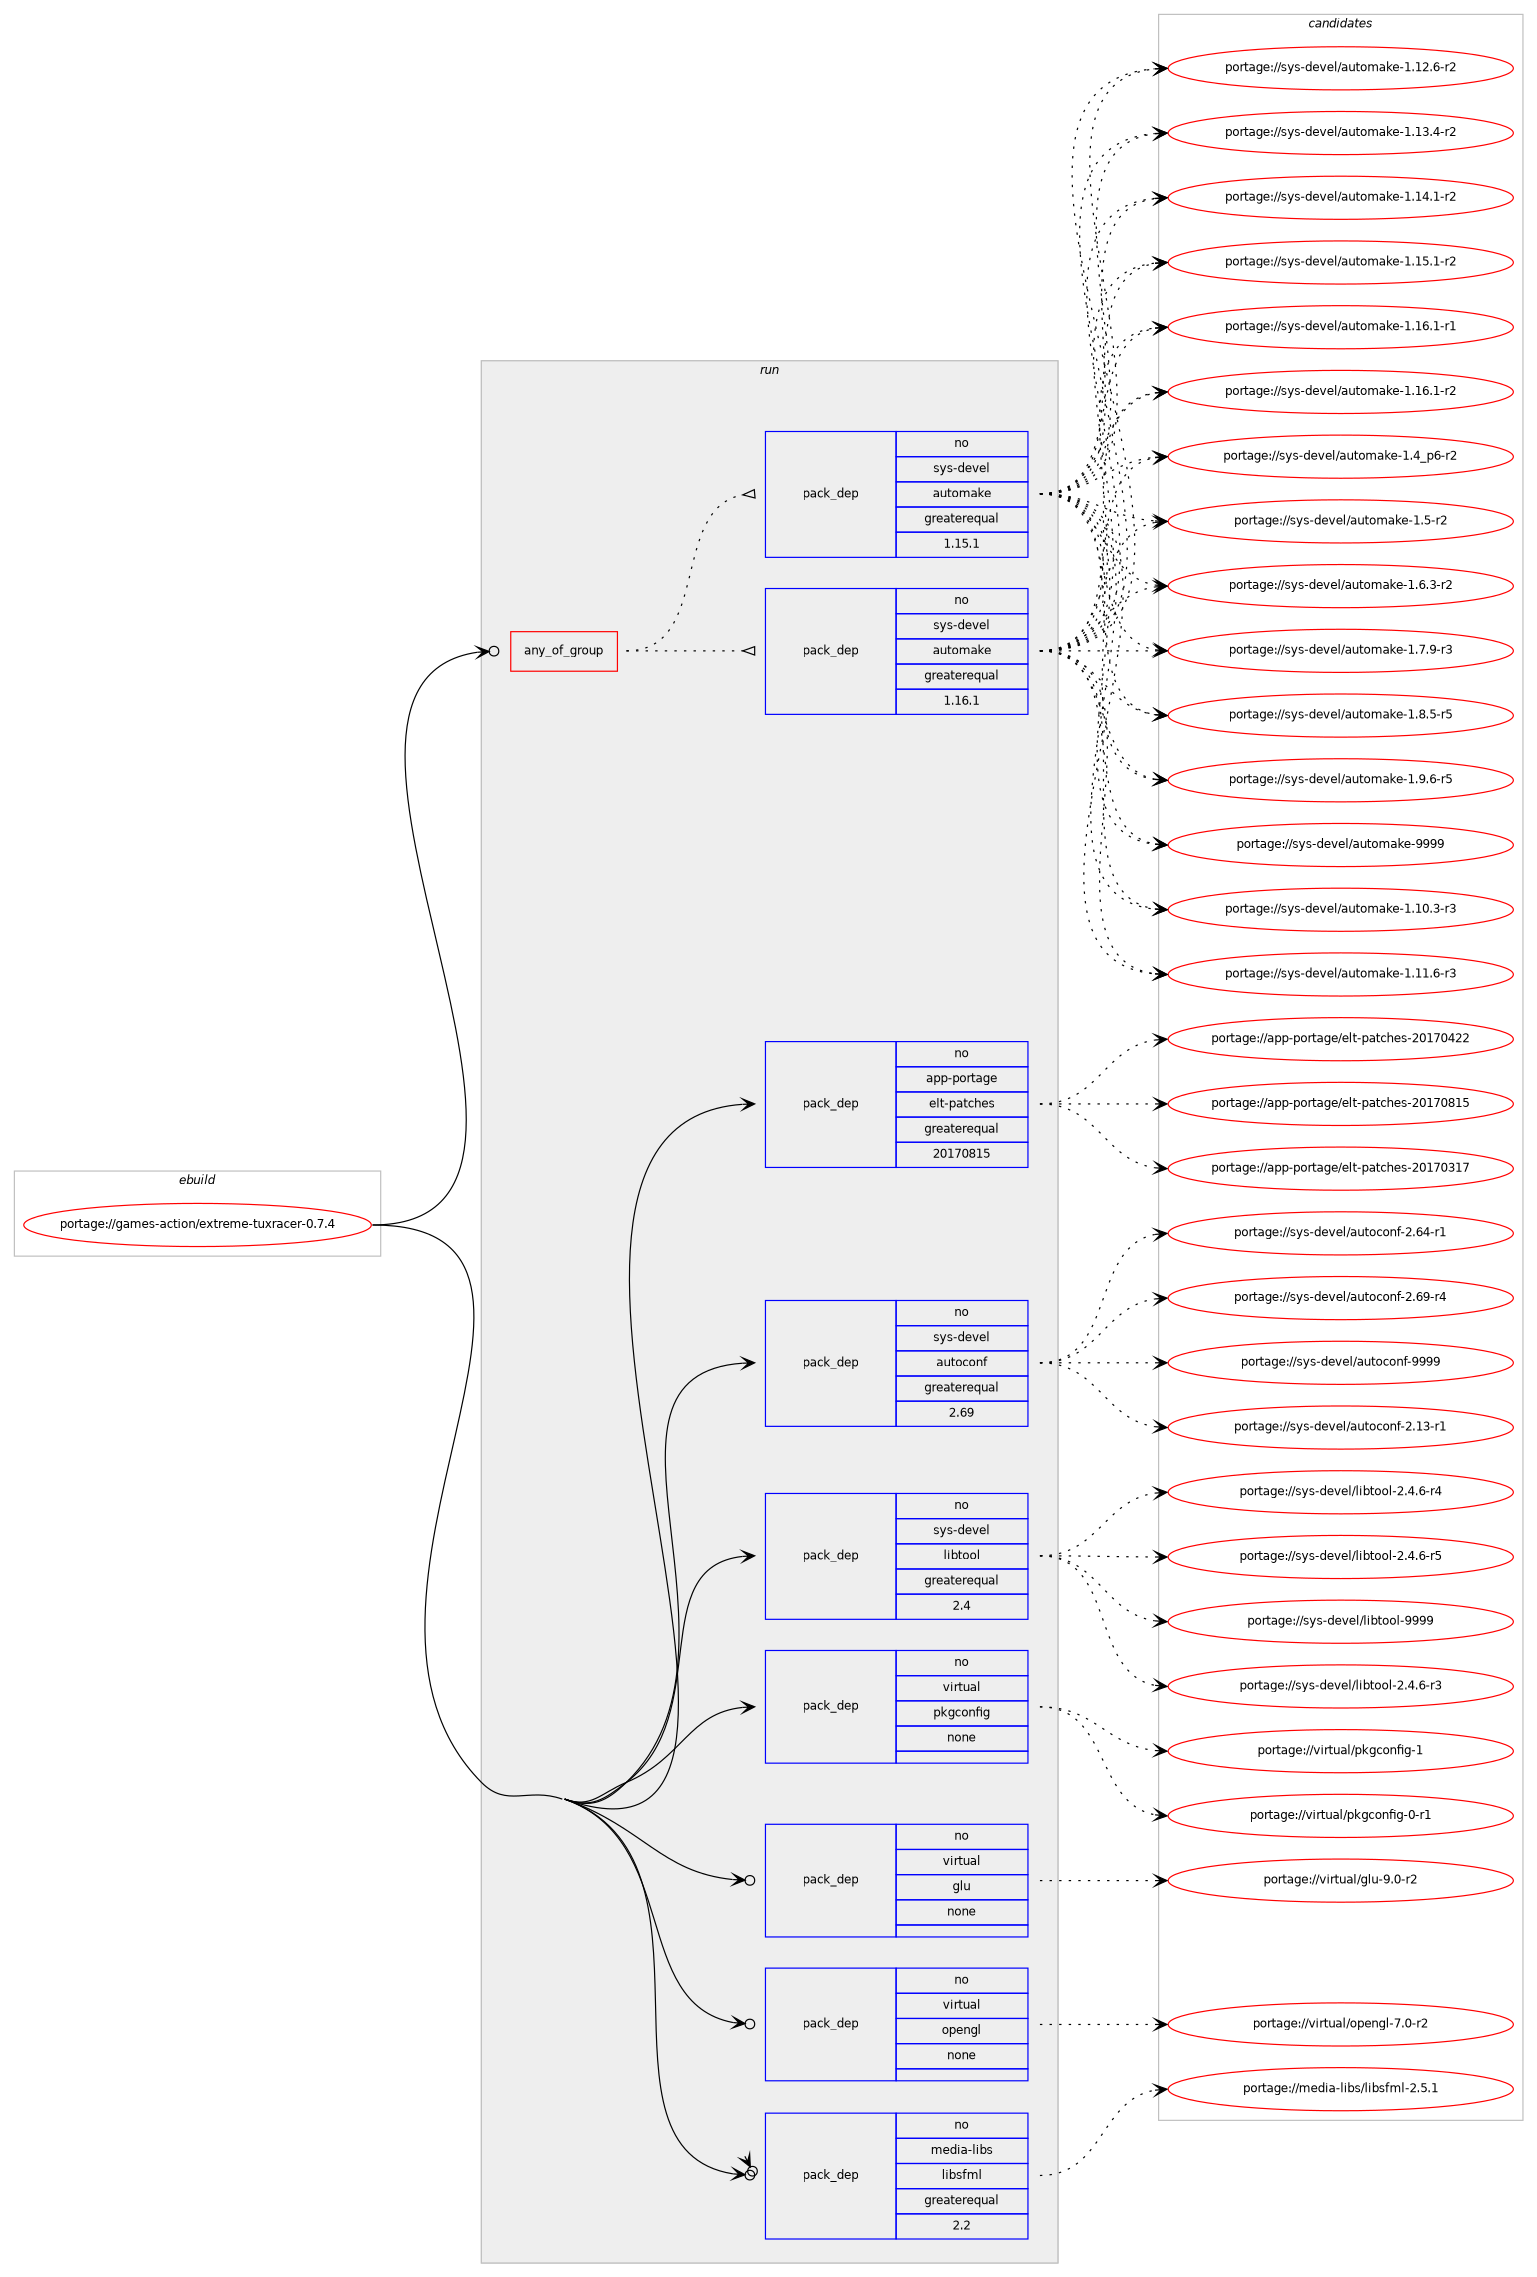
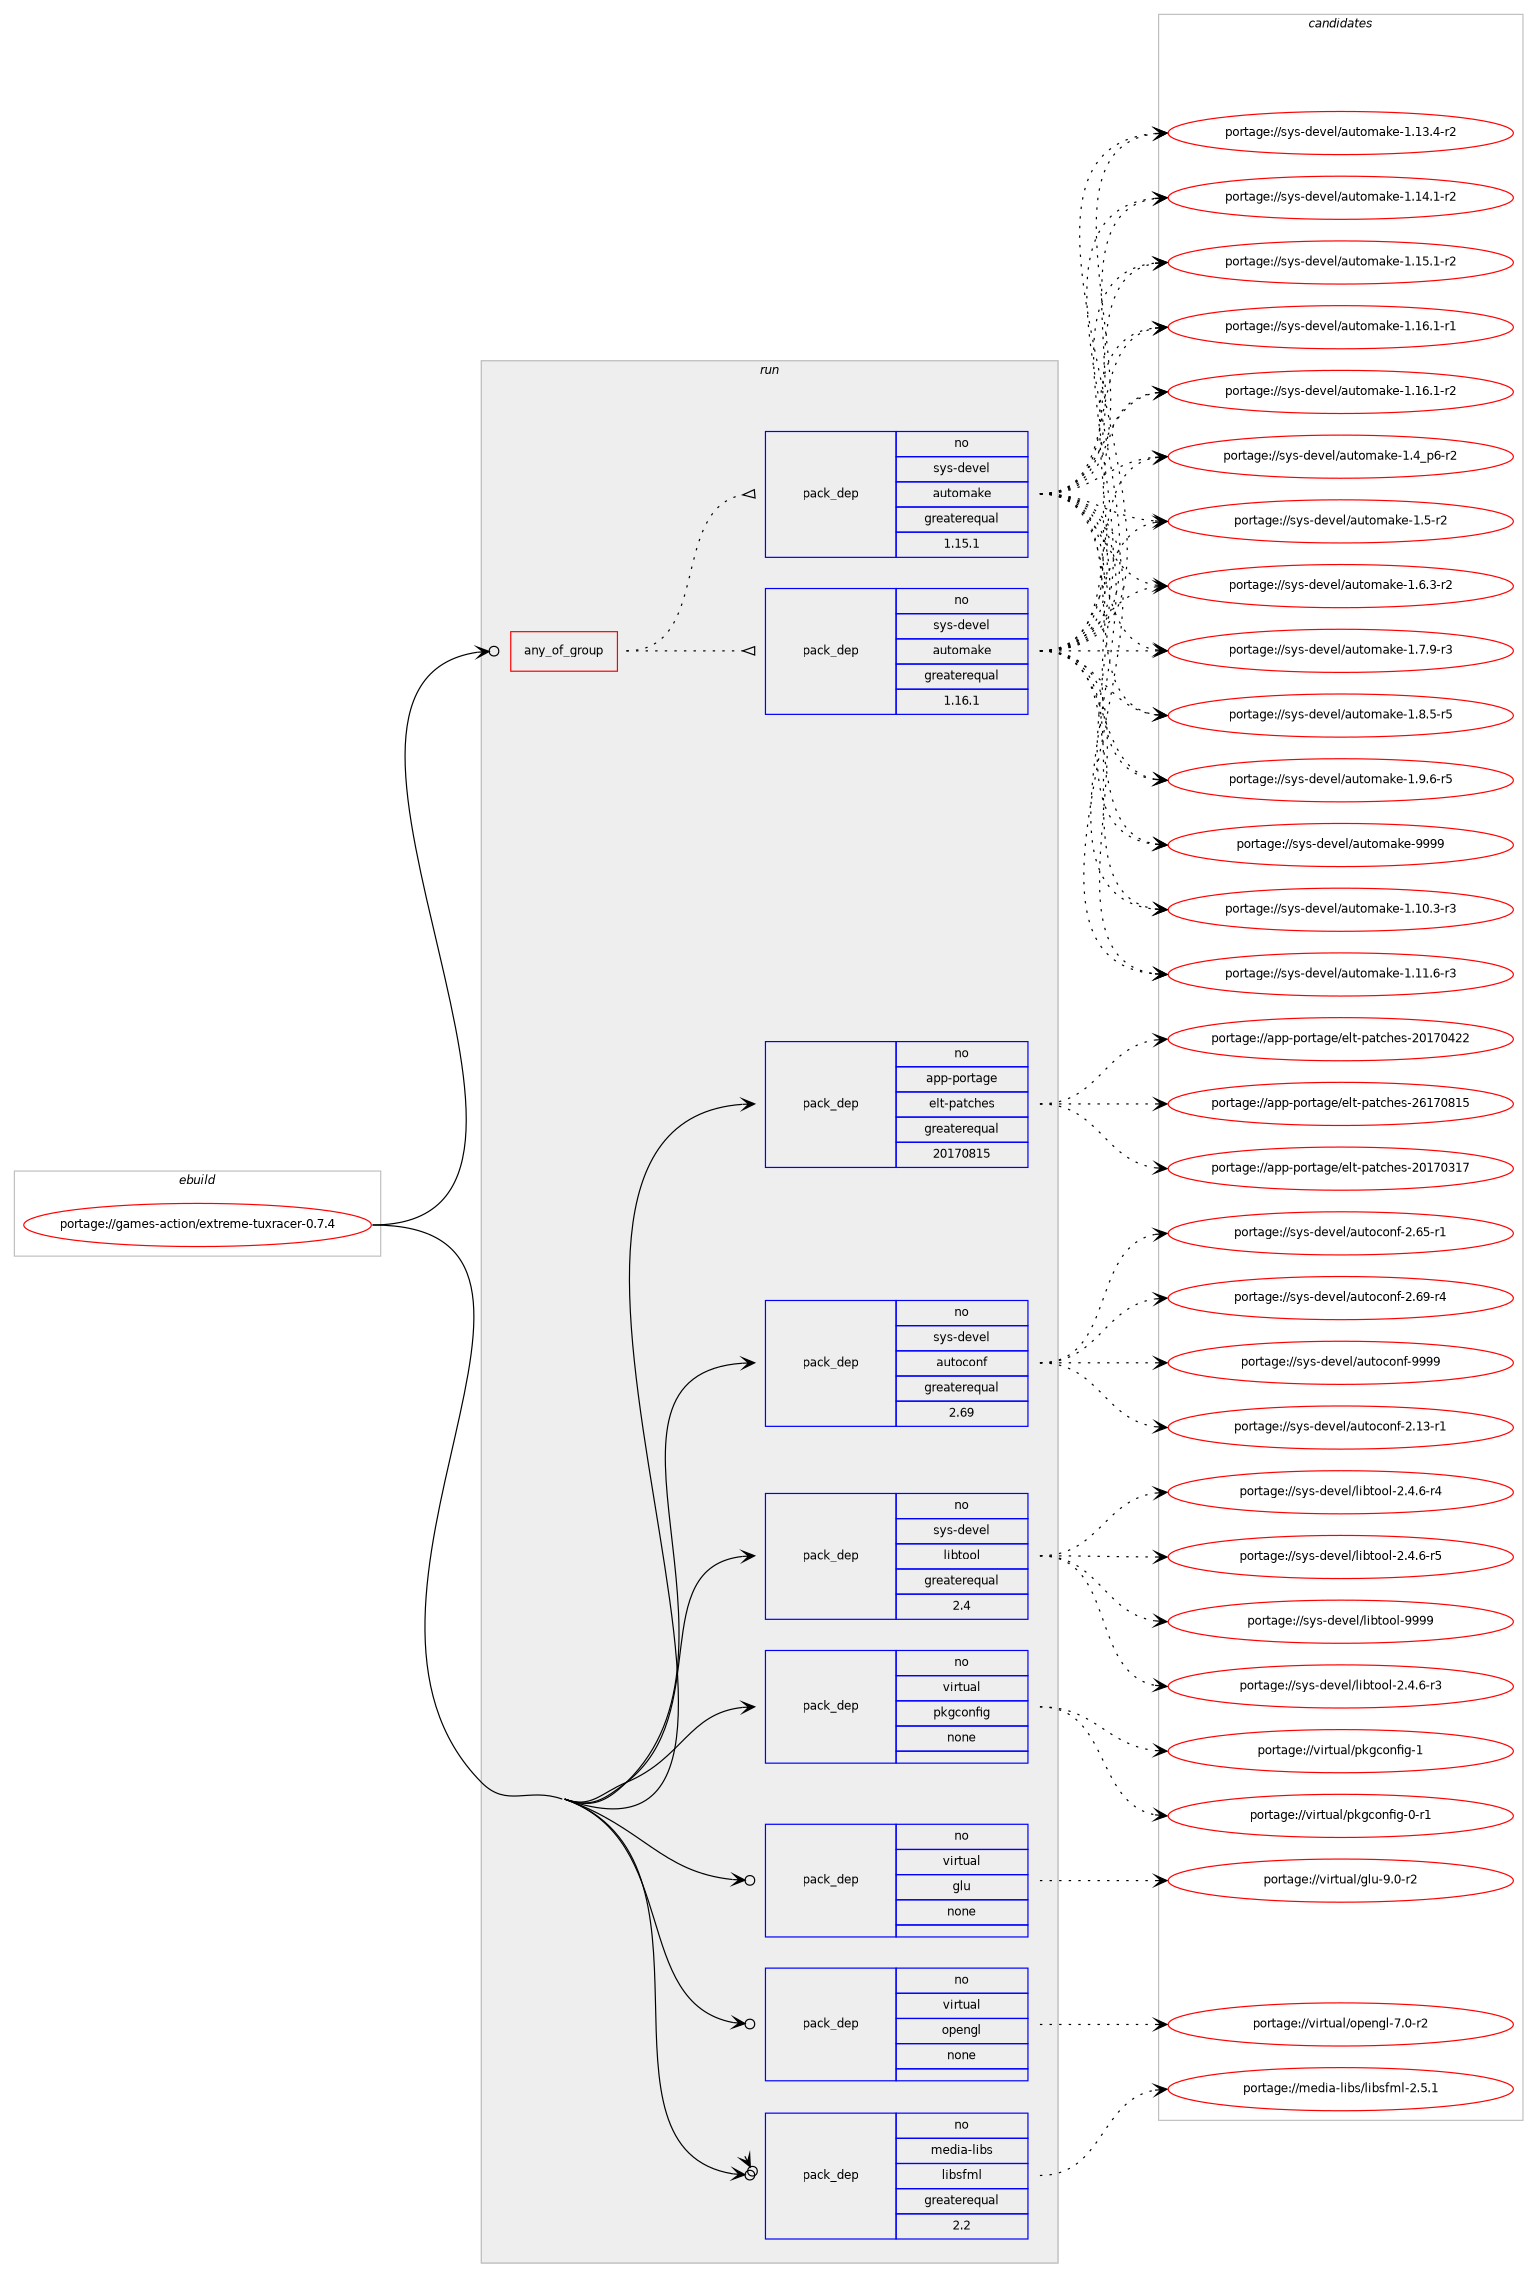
(1341, 68) -> none
(1341, 1104) -> (1341, 1104)
(1341, 1233) -> (1341, 1233)
